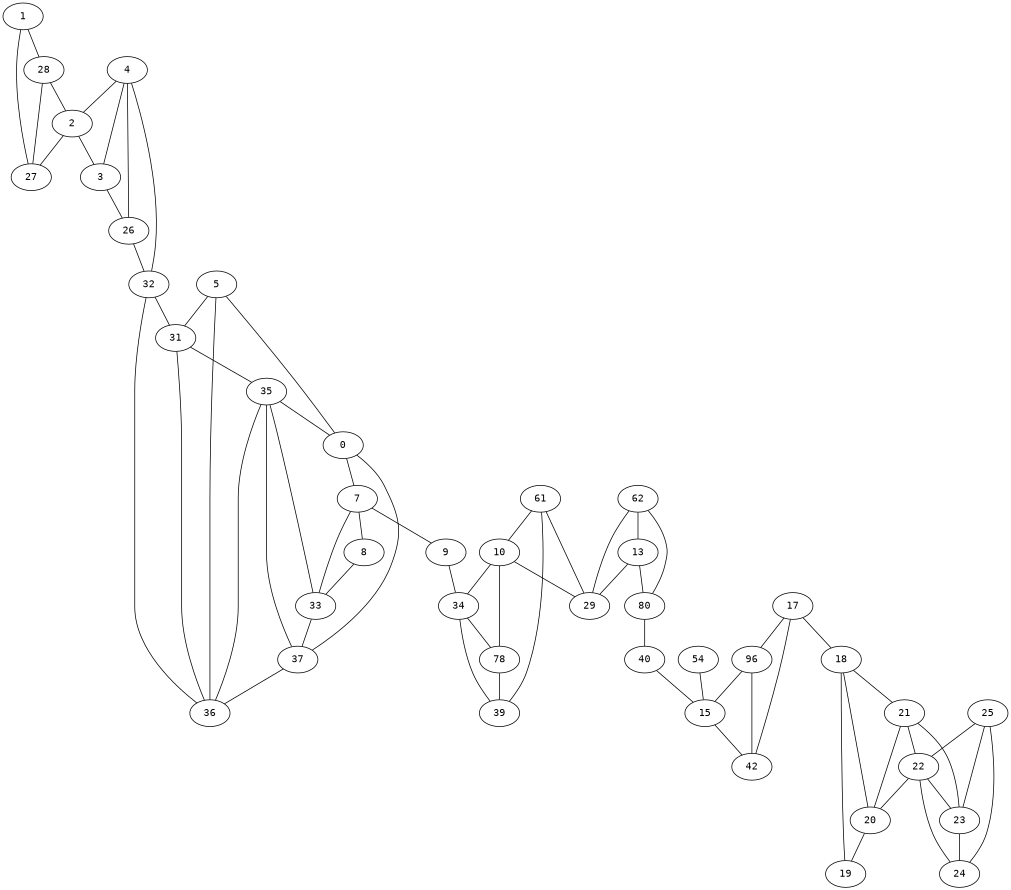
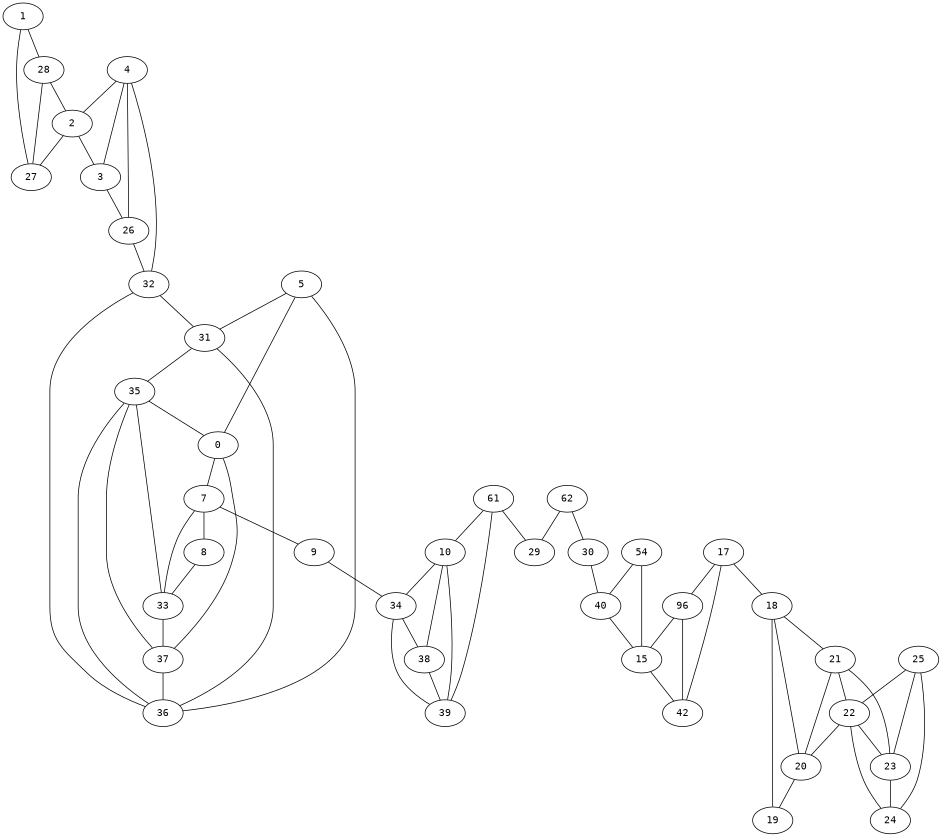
(638, 552) -> none
none -> (621, 579)
(548, 581) -> (452, 633)
(645, 606) -> (588, 552)
(500, 660) -> (424, 660)
